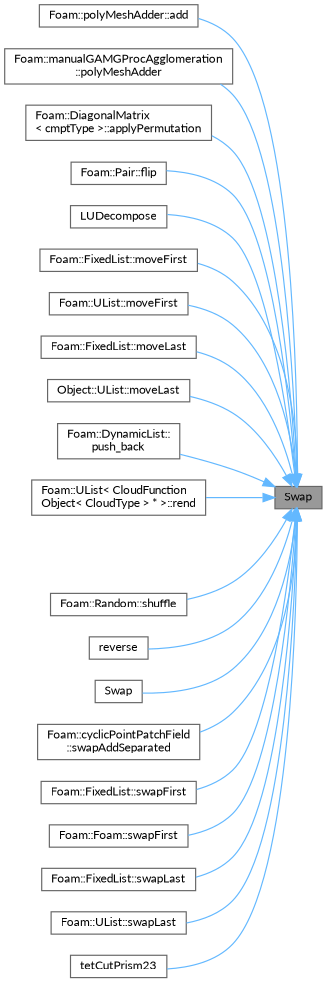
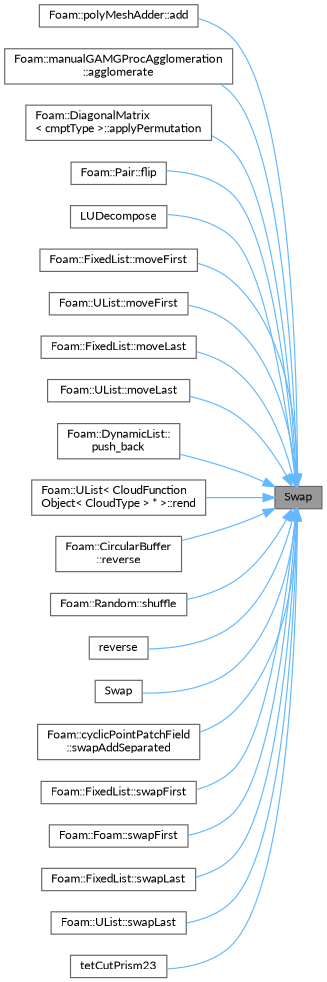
(119, 66) -> (119, 66)
(119, 391) -> (119, 391)
none -> (119, 554)
